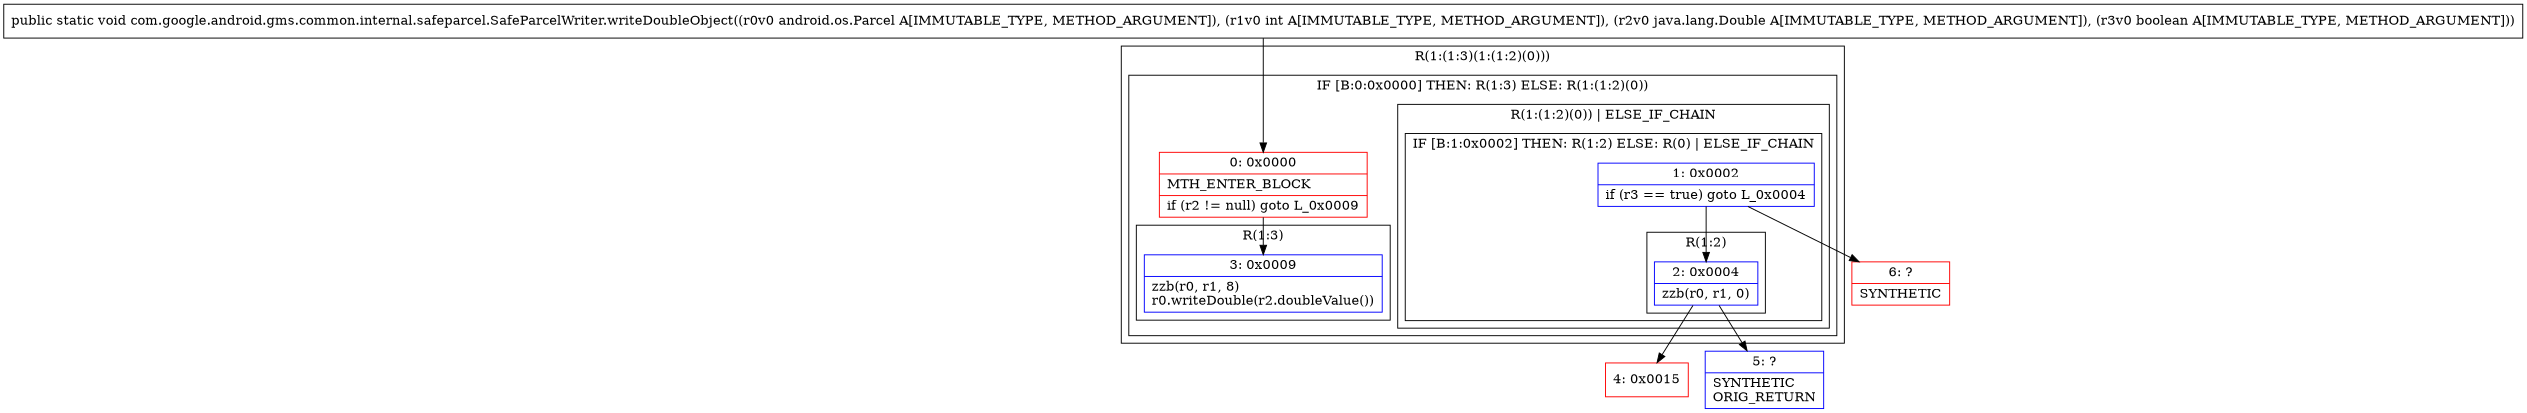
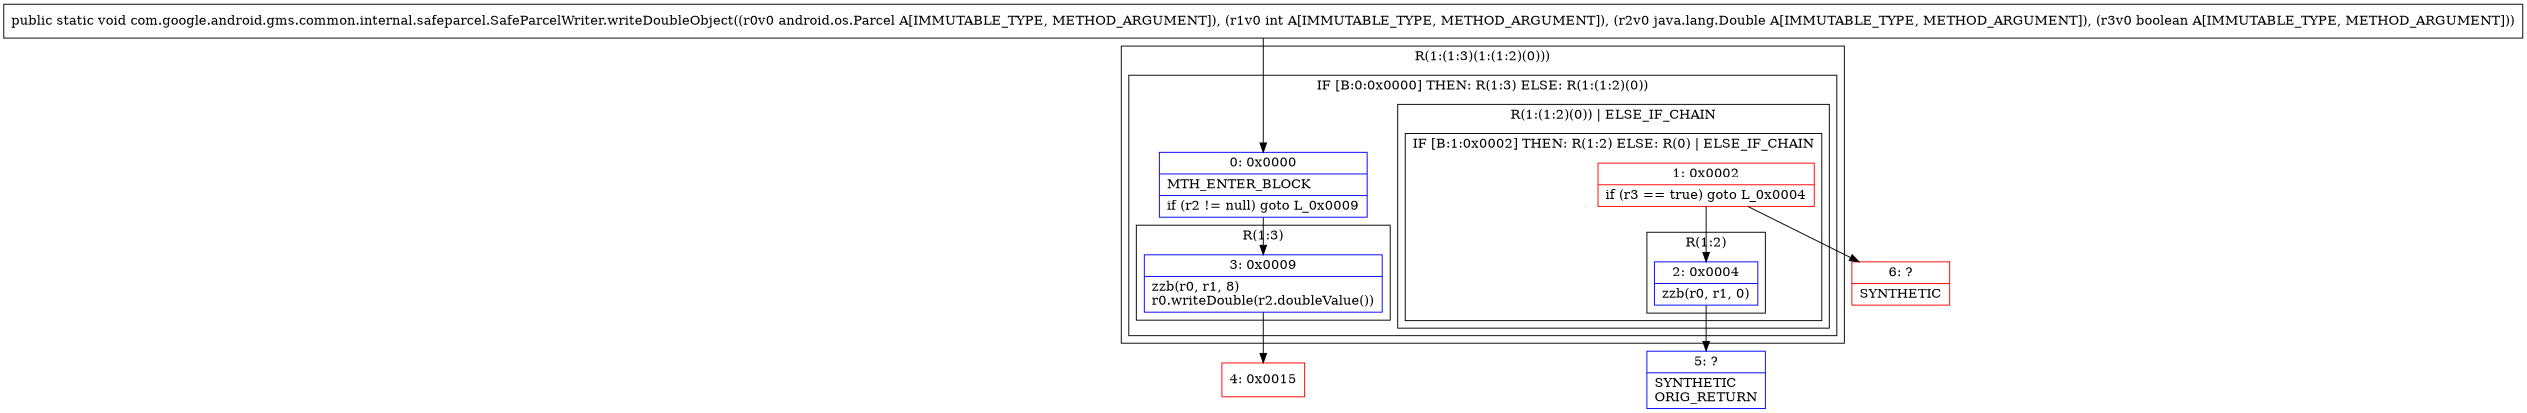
(1263, 185) -> (1263, 185)
(1706, 185) -> (1706, 185)
(1678, 330) -> (1263, 330)
